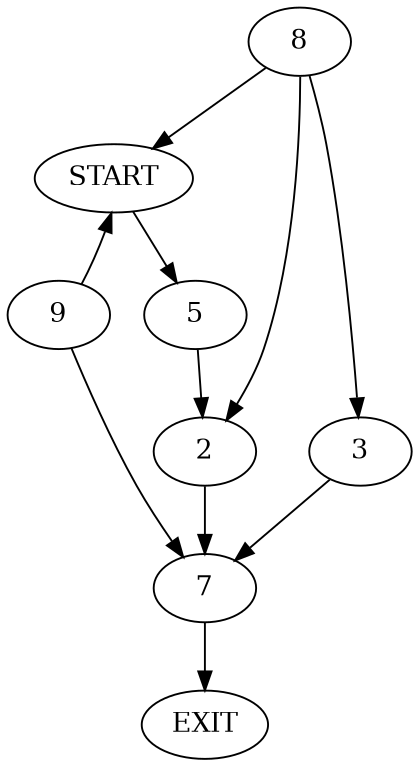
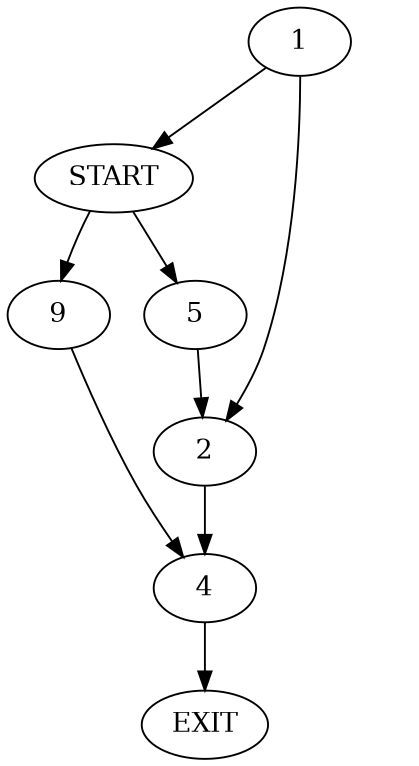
(300, 42) -> (300, 42)
(94, 258) -> (78, 236)
(360, 452) -> none
(205, 588) -> (205, 588)
